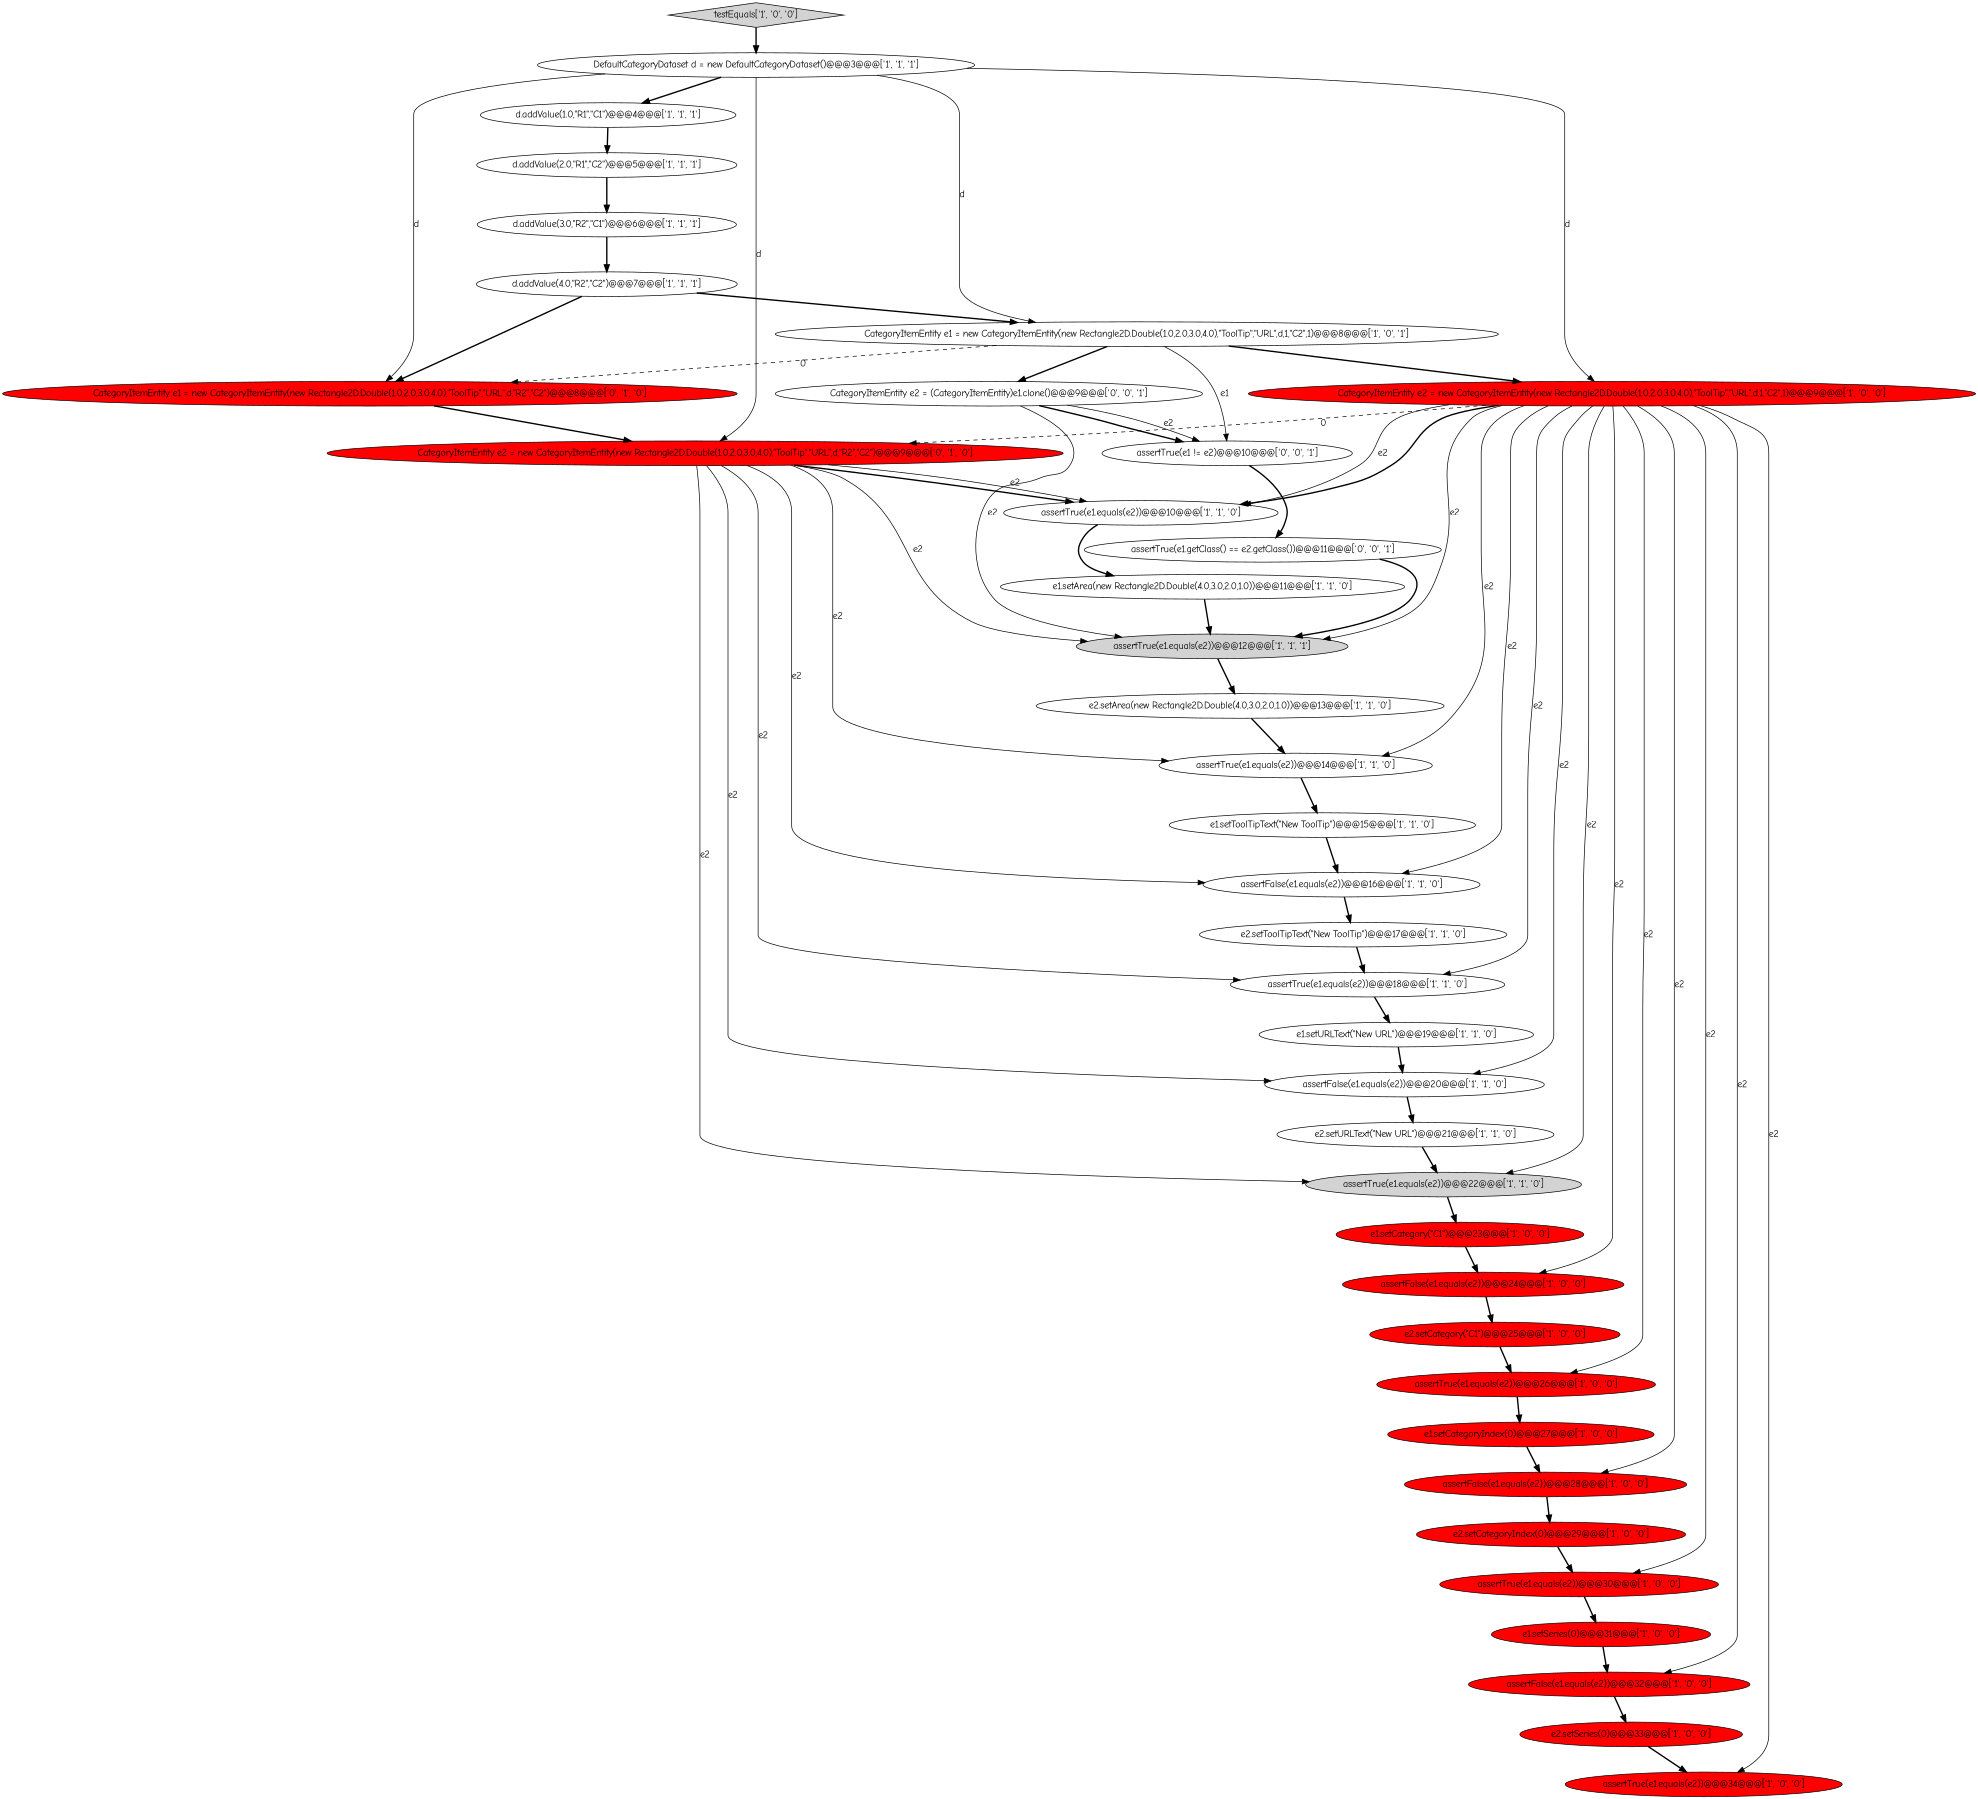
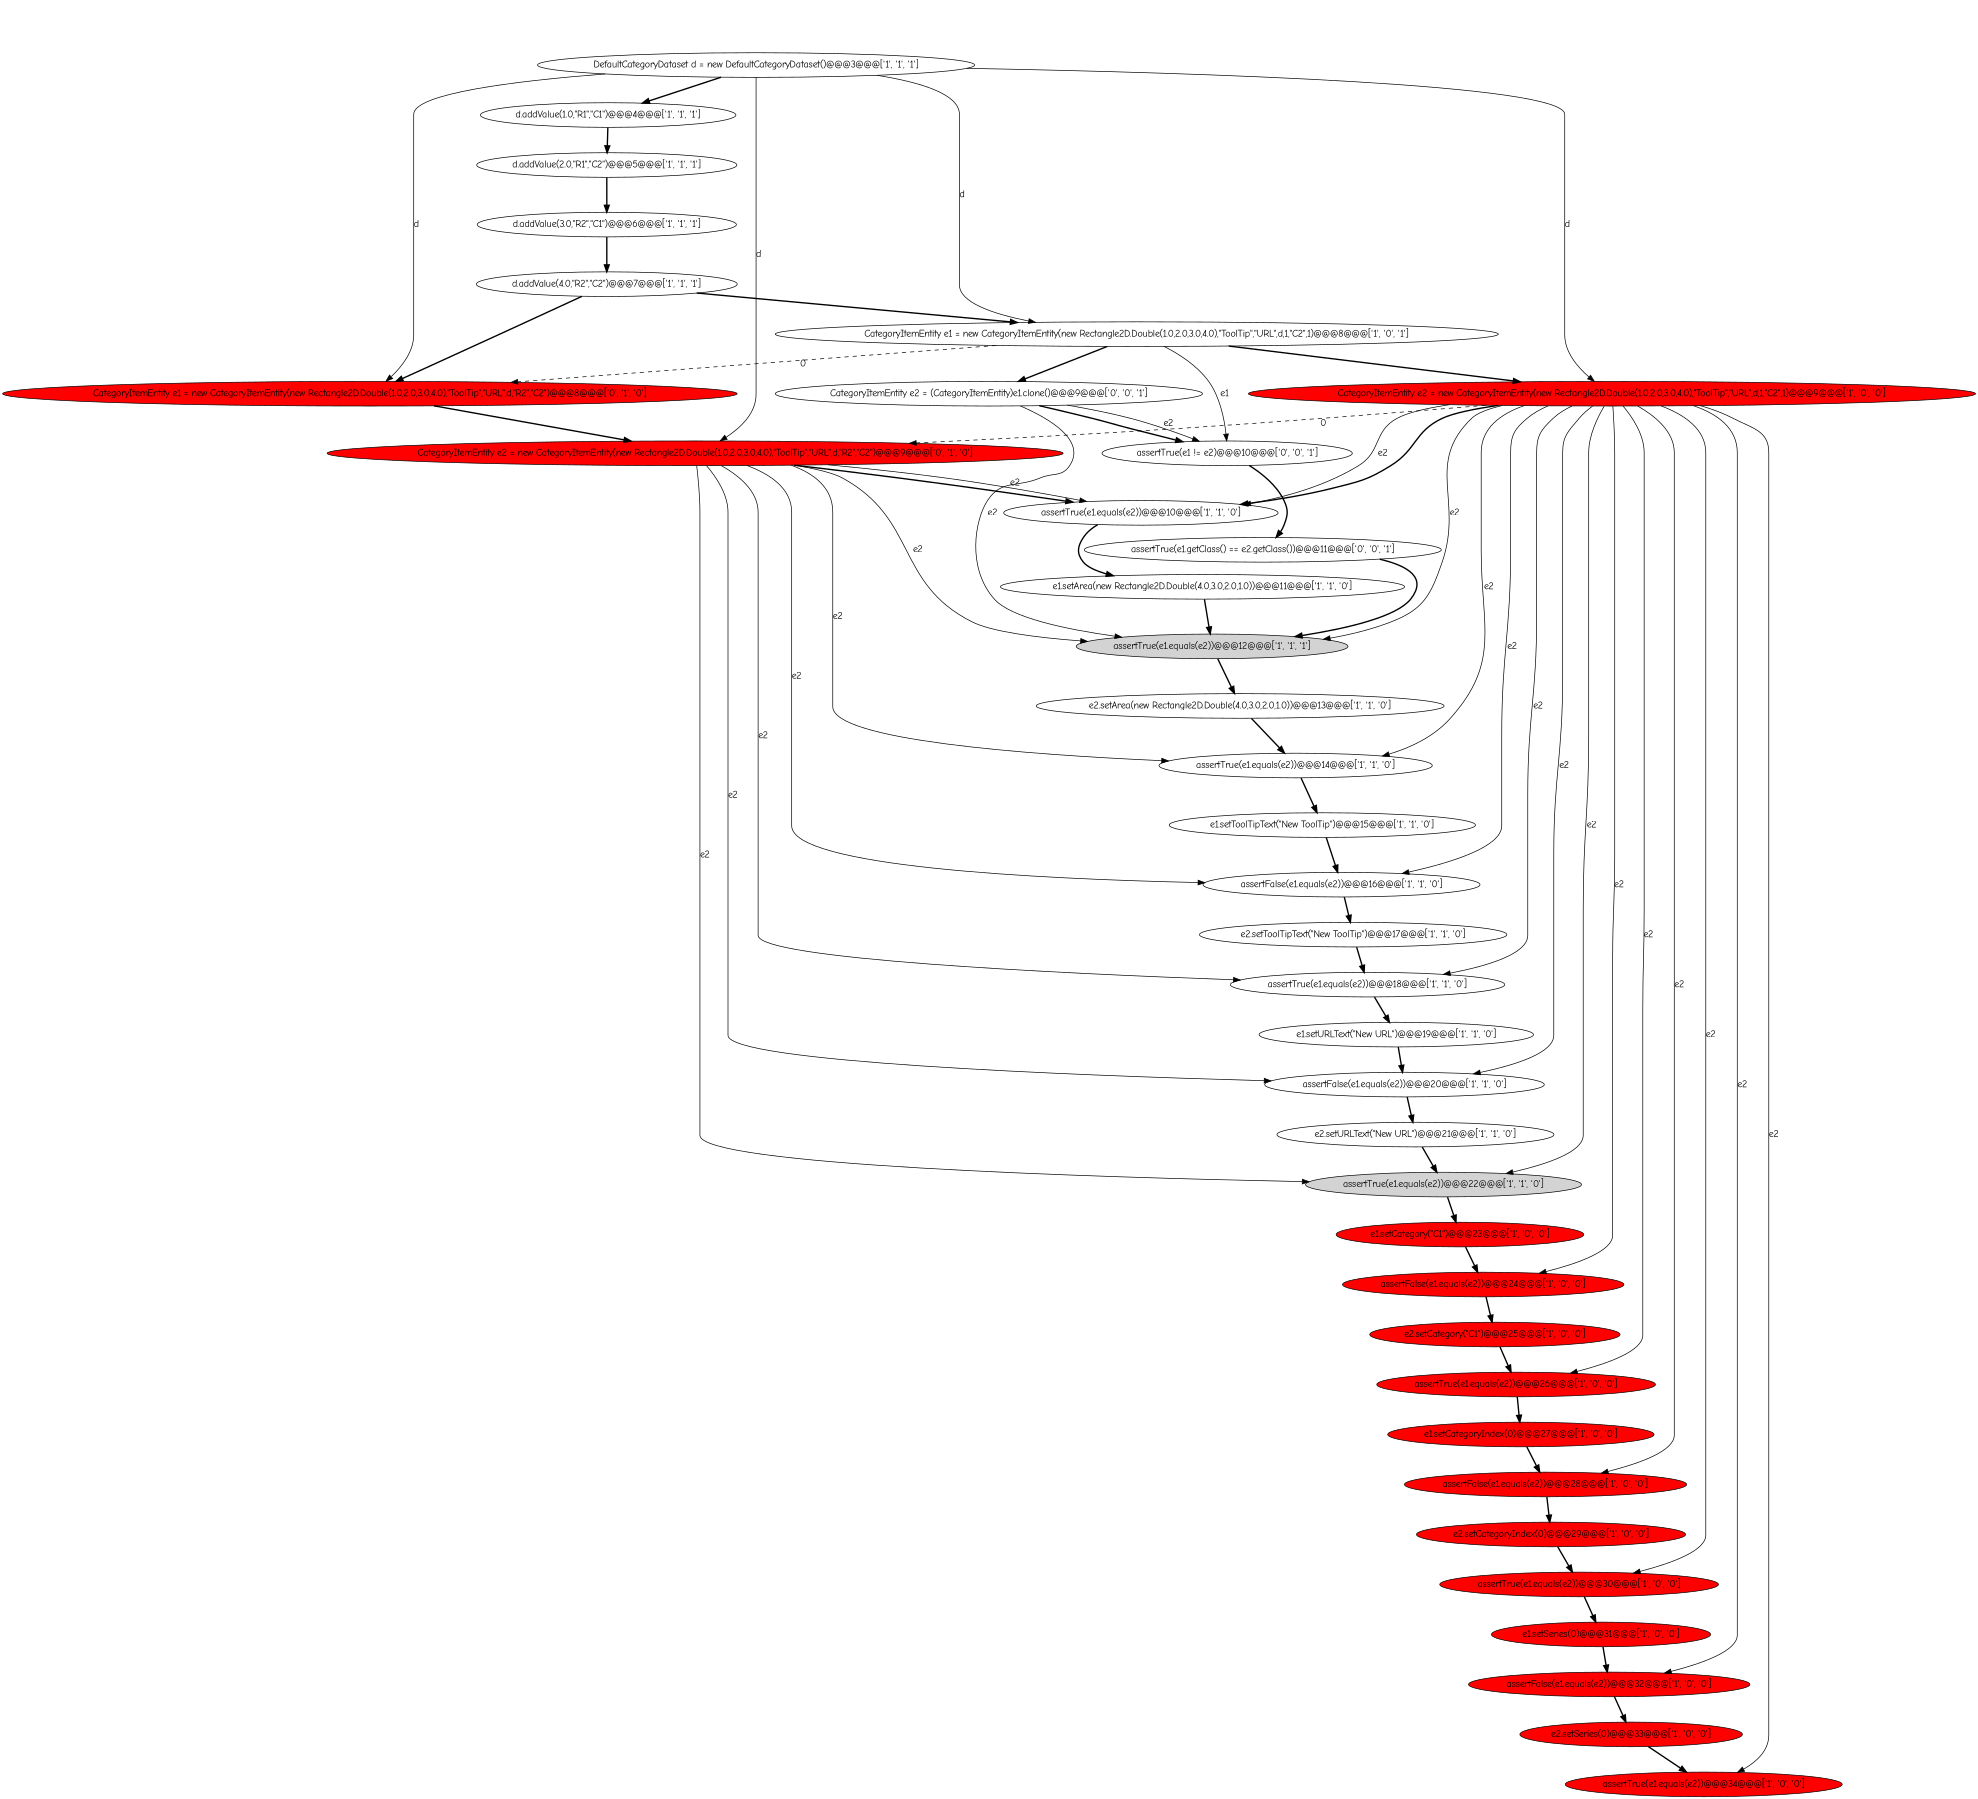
(756, 15) -> none
